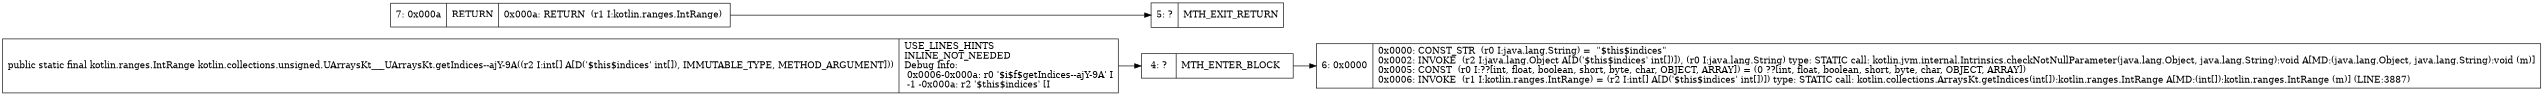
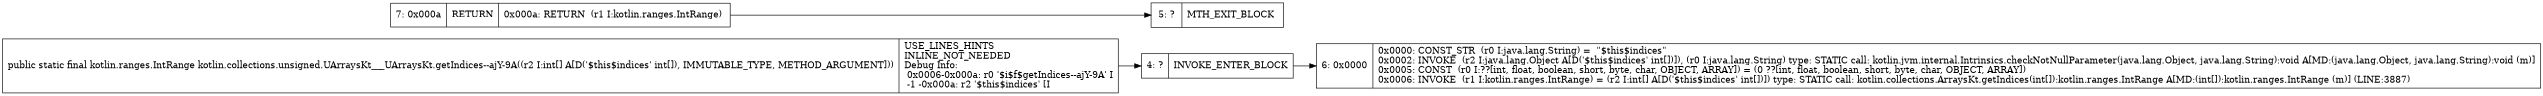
(1231, 15) -> (1231, 15)
(1231, 66) -> (1231, 66)
